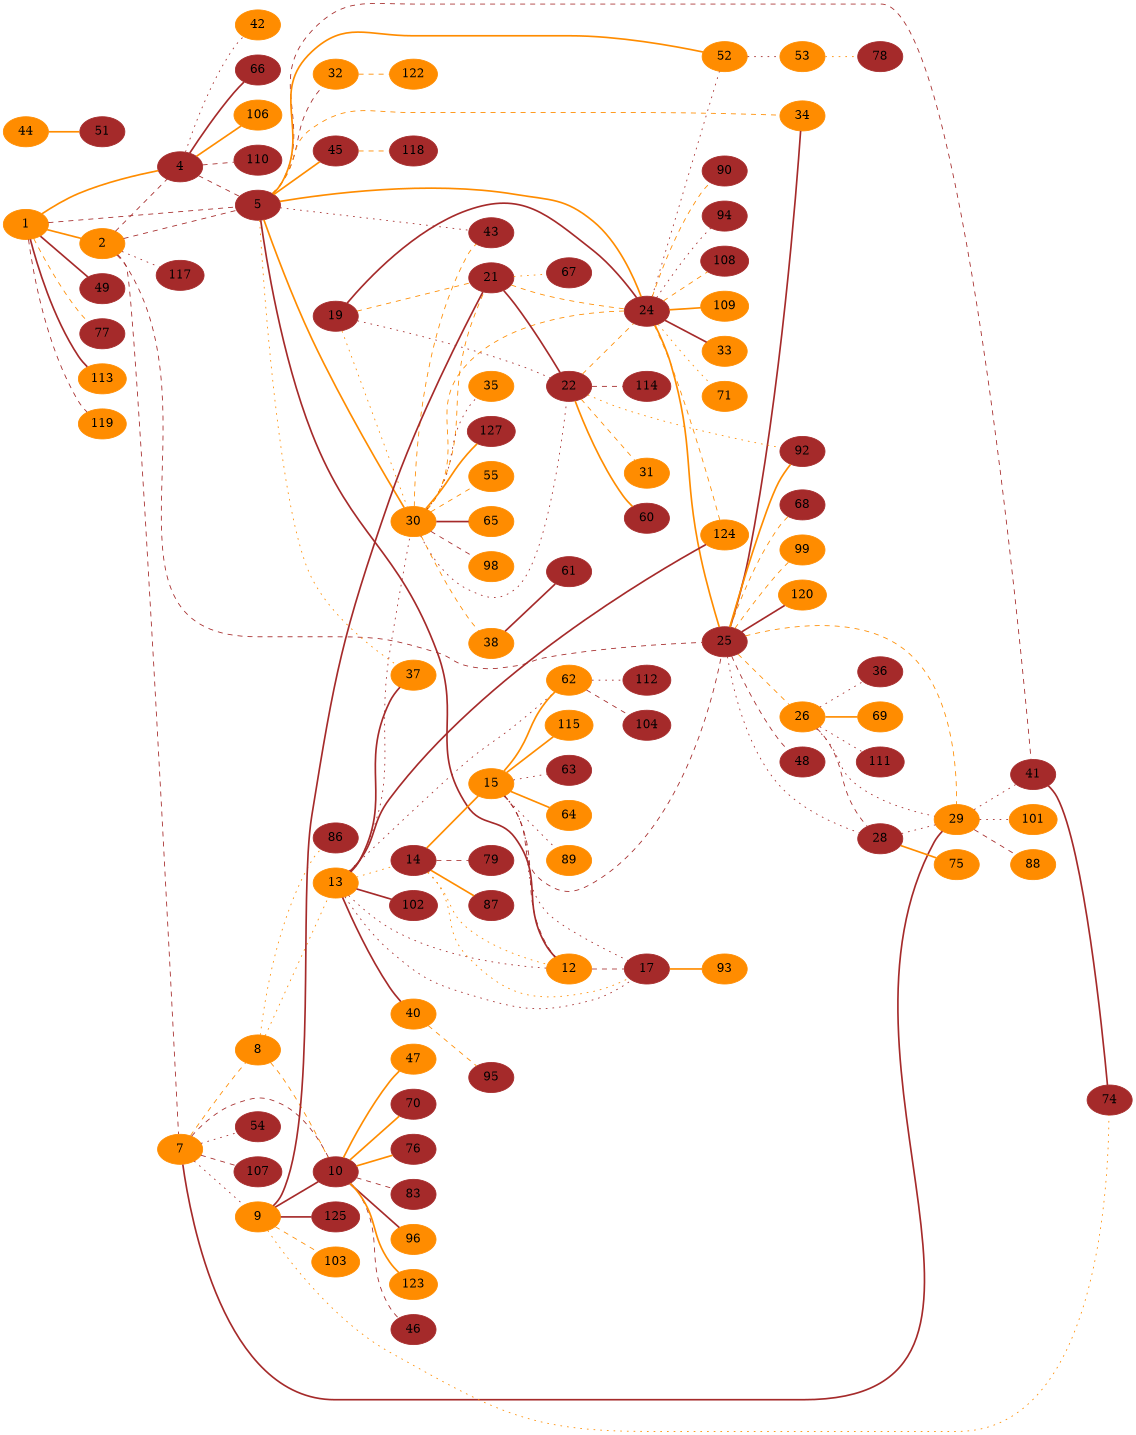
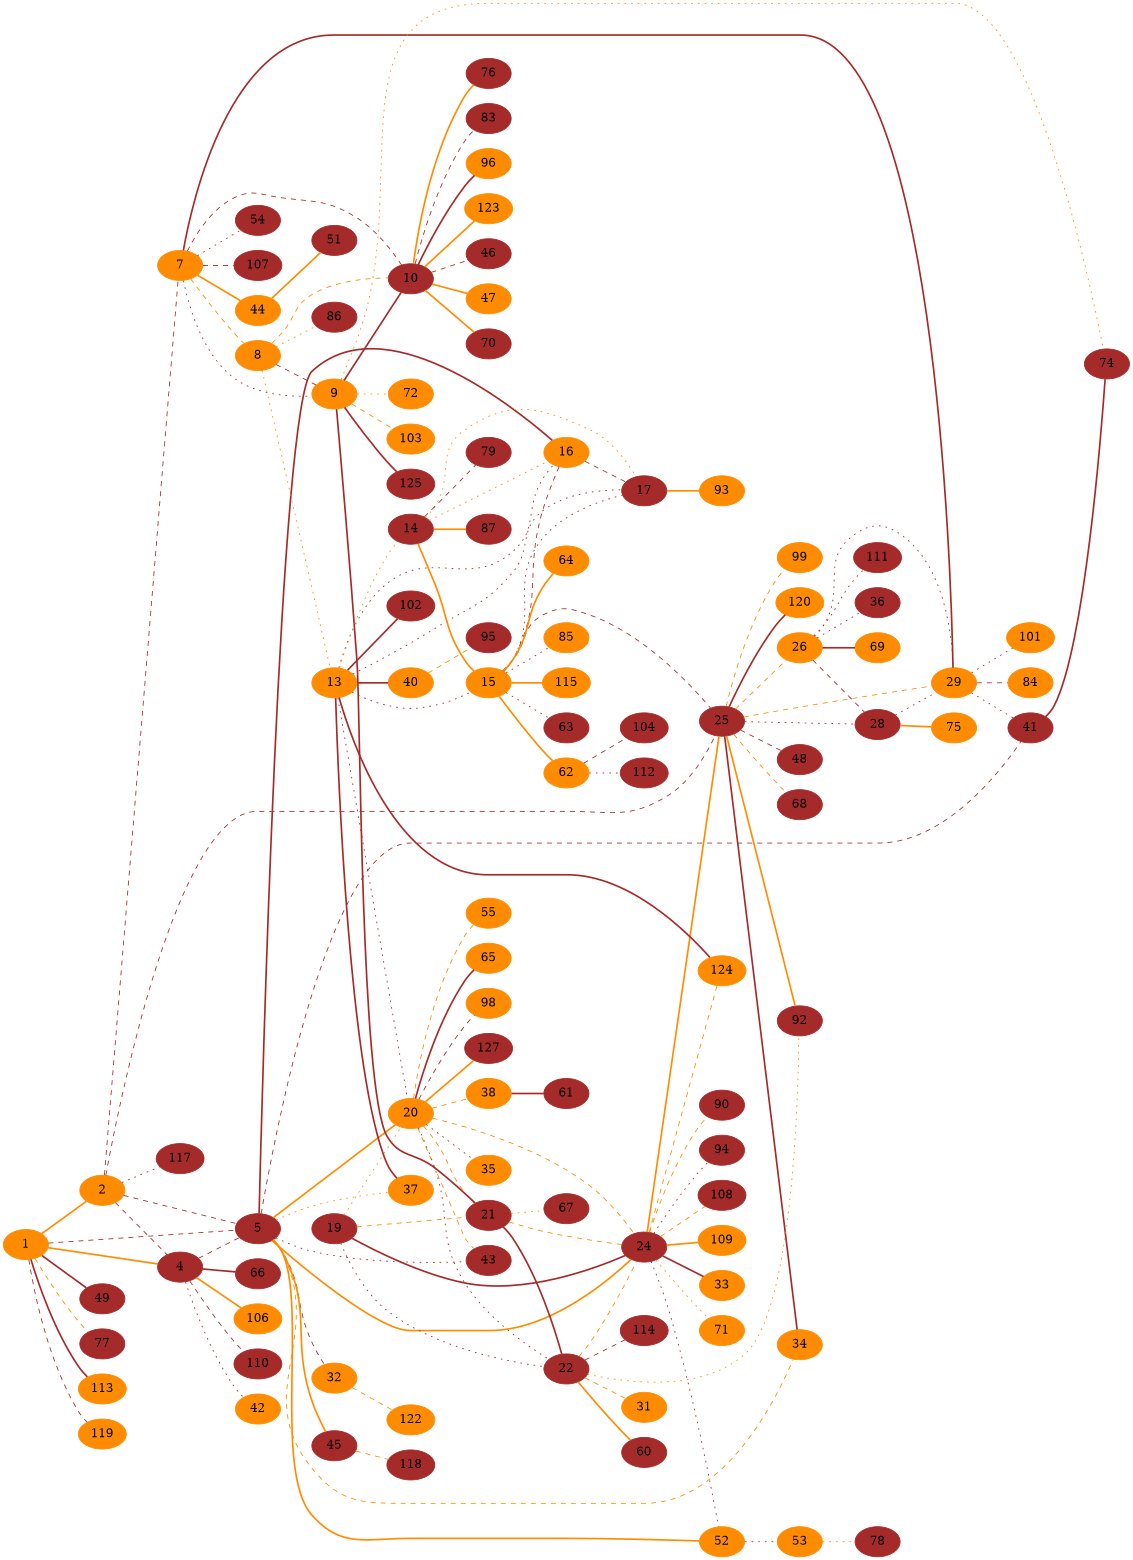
none -> (219, 288)
none -> (296, 375)
none -> (411, 394)
(414, 522) -> (411, 1114)
(841, 717) -> (839, 648)
(444, 782) -> (411, 709)
(569, 861) -> (566, 638)
(1033, 865) -> (1030, 683)
(569, 969) -> (566, 452)
